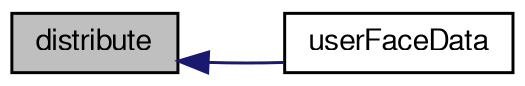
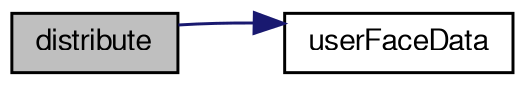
(246, 63) -> (216, 23)
